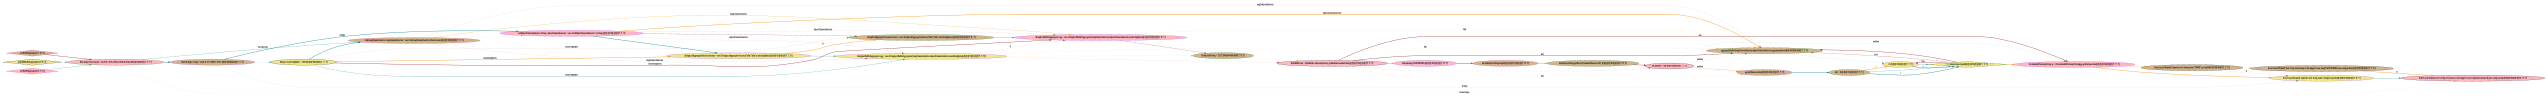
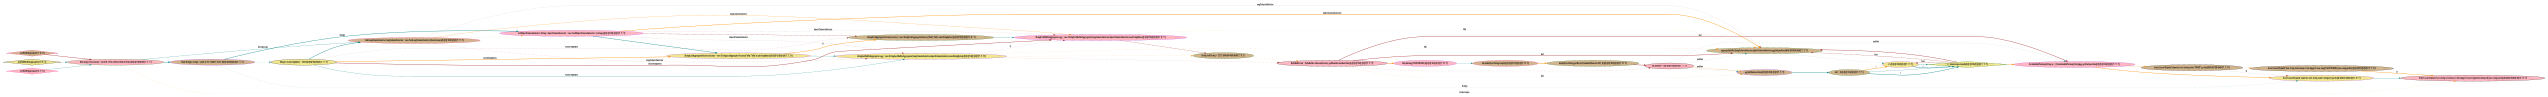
(1933, 62) -> (1933, 62)
(1464, 63) -> (1464, 63)
